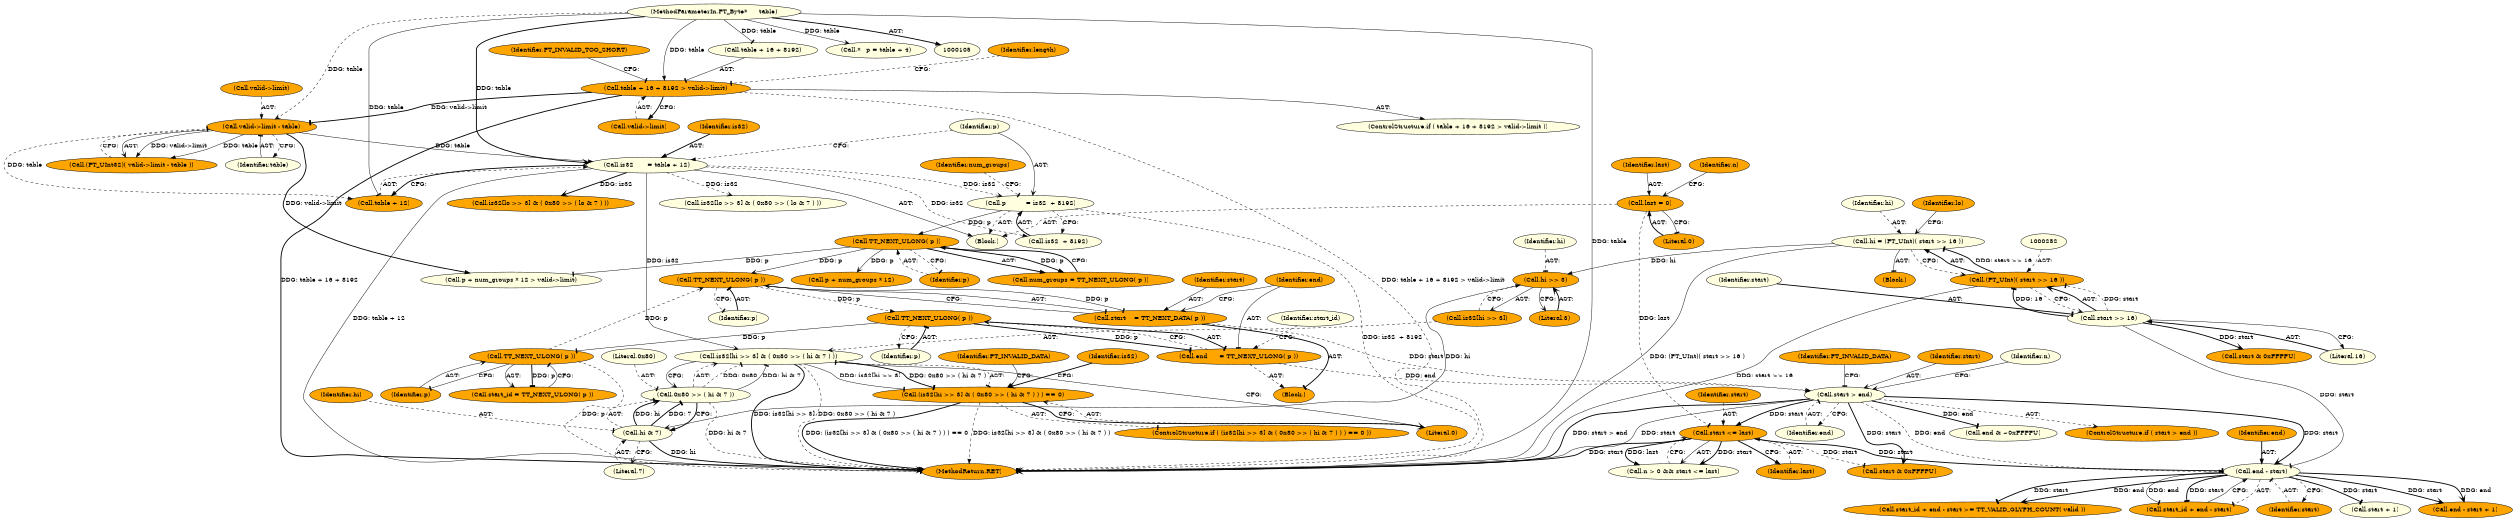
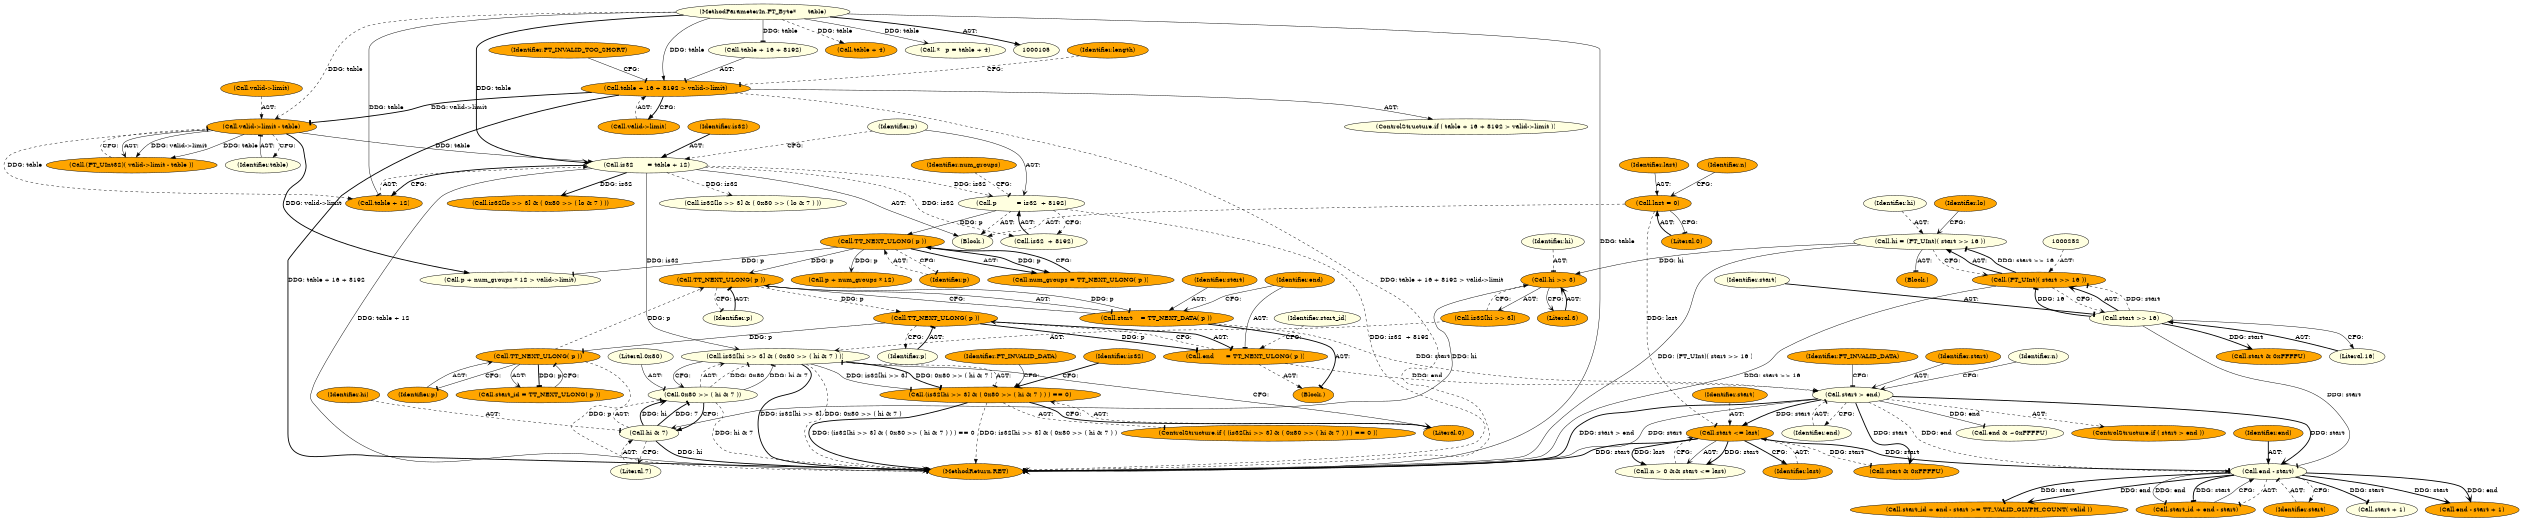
none -> (861, 50)
(642, 380) -> (649, 380)
(1924, 412) -> (1931, 413)
